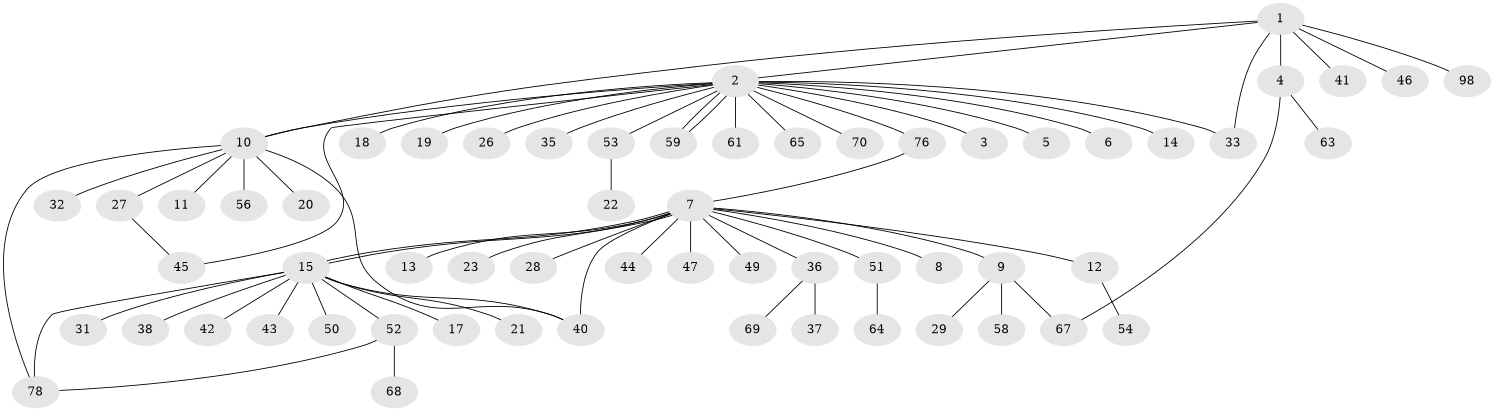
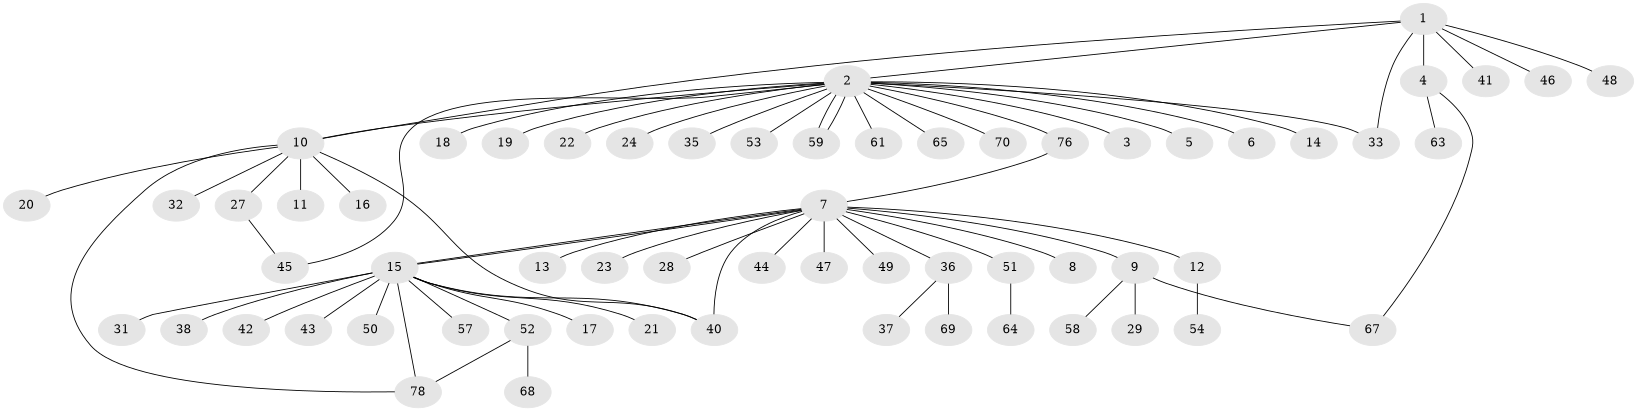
(1467, 81) -> (1610, 81)
(487, 143) -> (630, 143)
(611, 175) -> (697, 103)
(244, 206) -> (363, 206)
none -> (466, 330)
